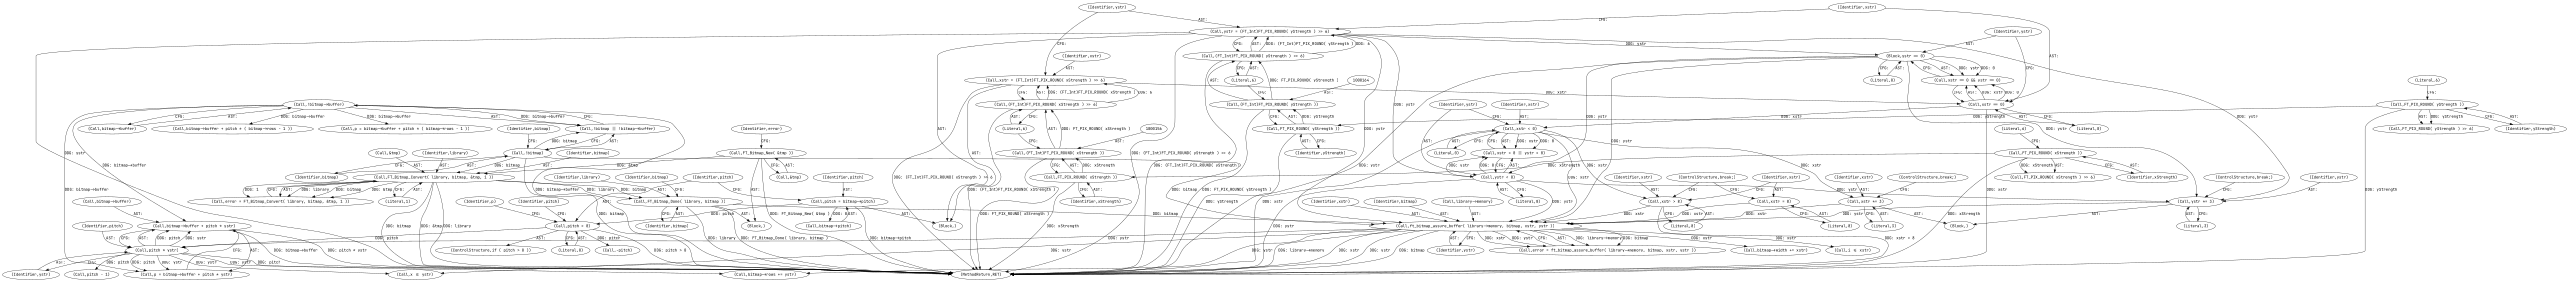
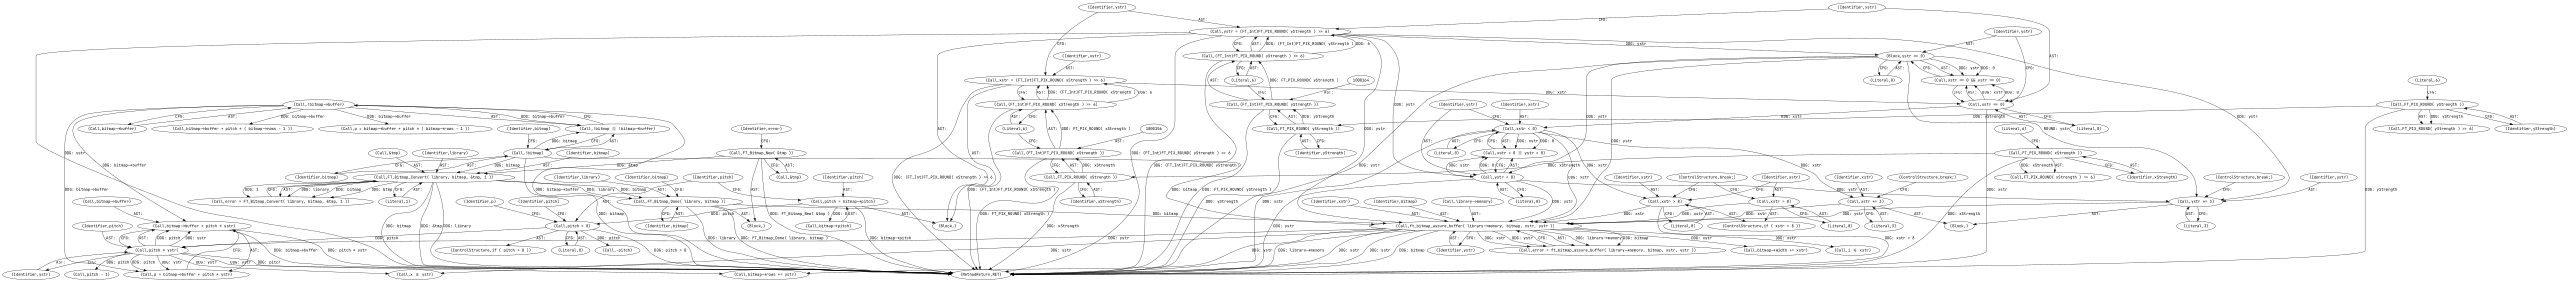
(2056, 129) -> (2056, 129)
none -> (1762, 226)
